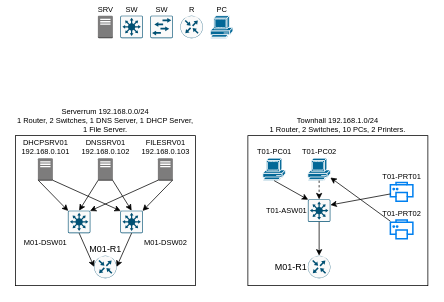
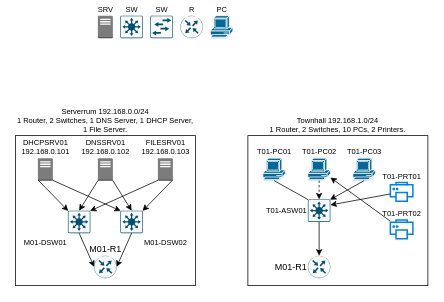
none -> (364, 169)
none -> (350, 188)
(302, 196) -> (305, 198)
